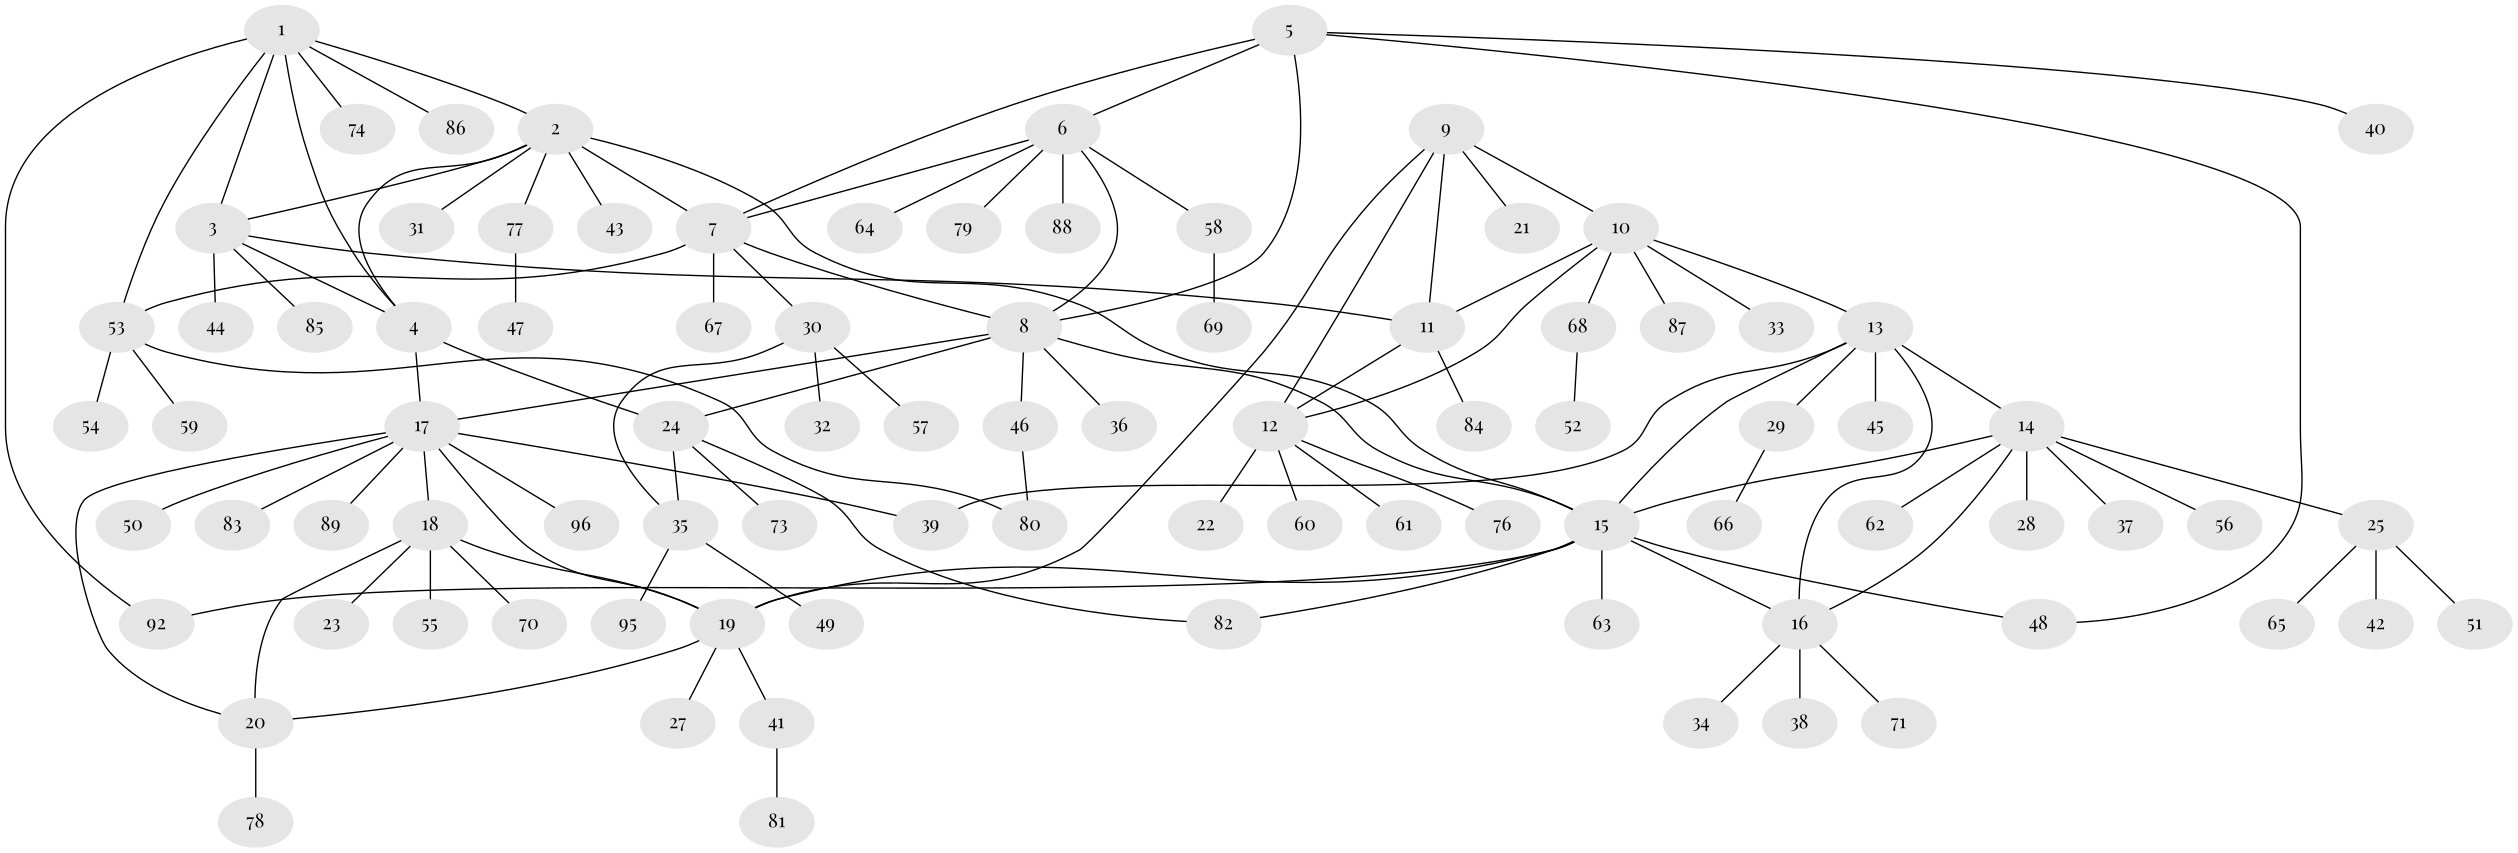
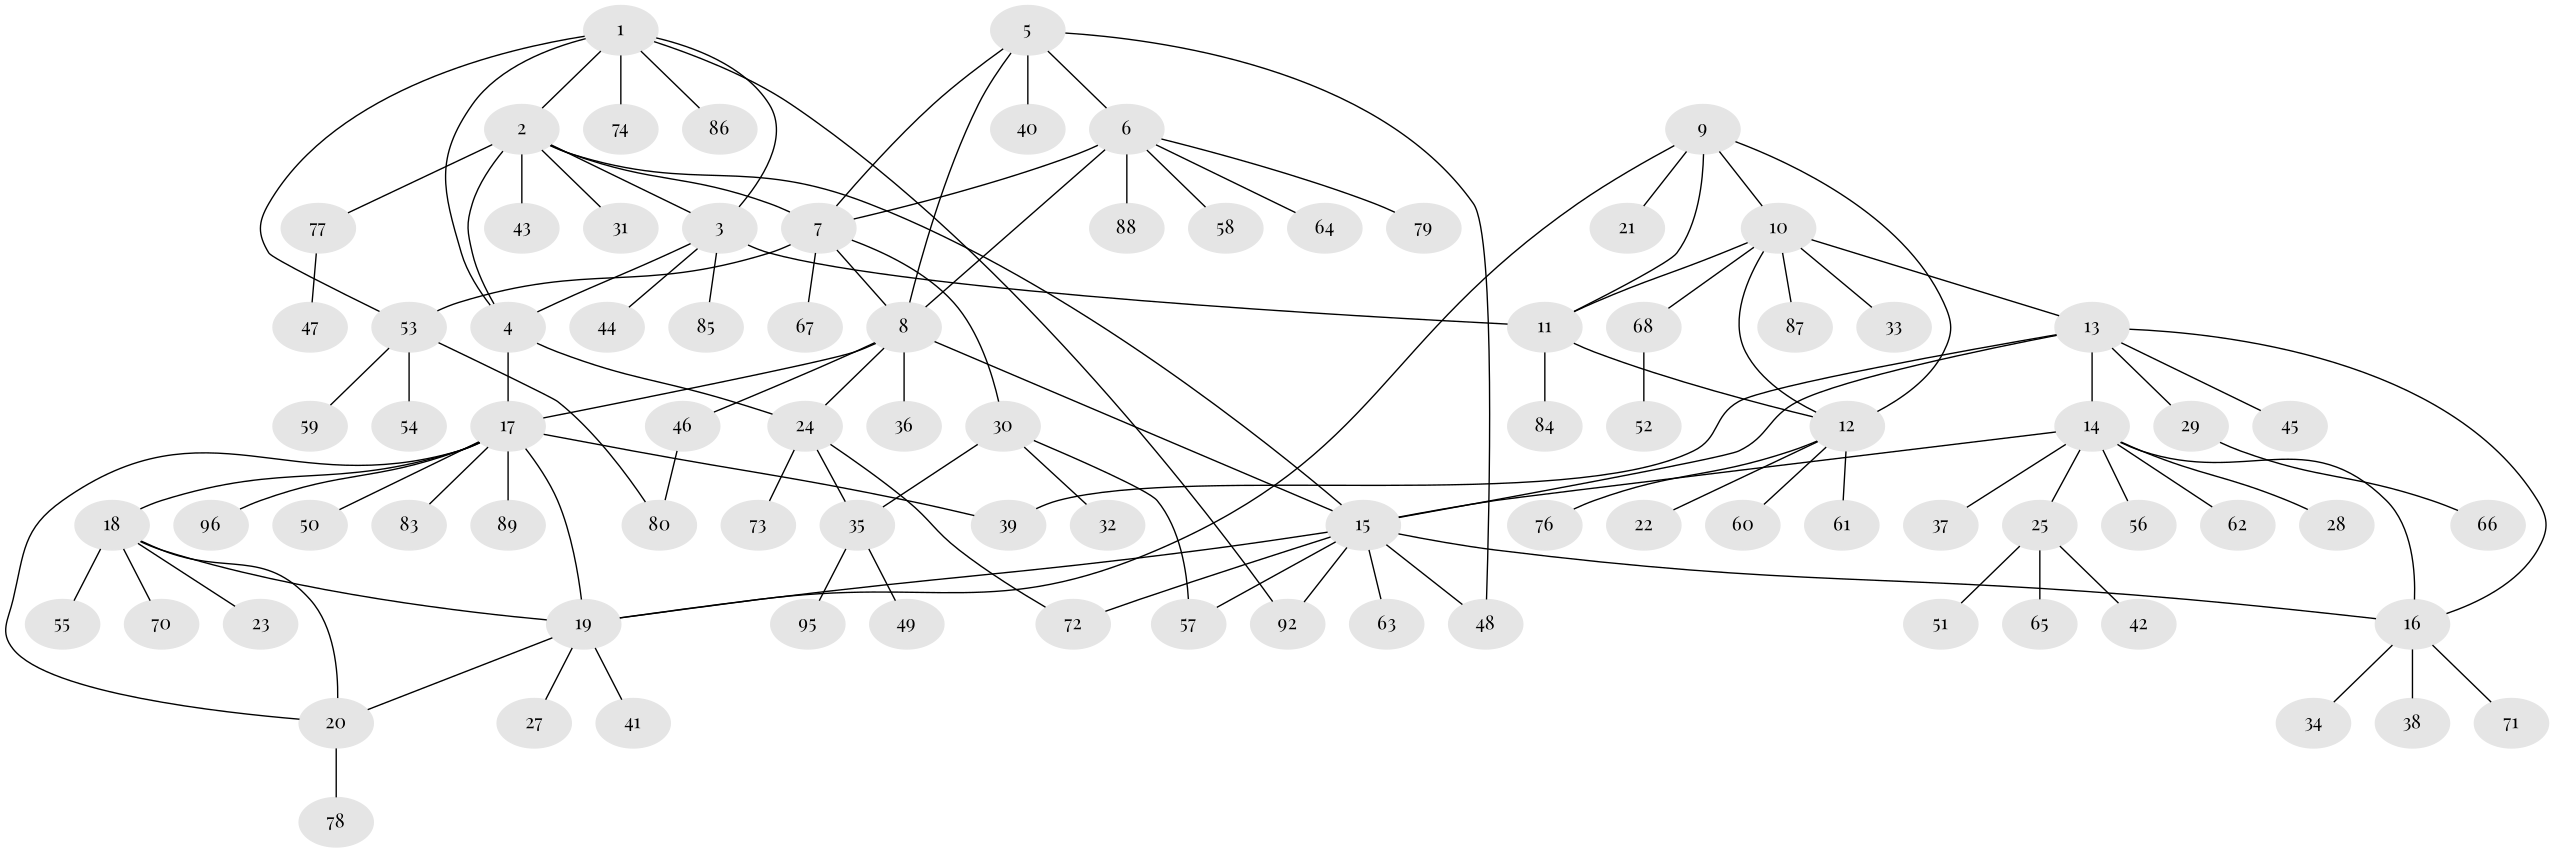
(1214, 327) -> none
none -> (1276, 575)
(1224, 624) -> (1073, 624)
(777, 822) -> none
